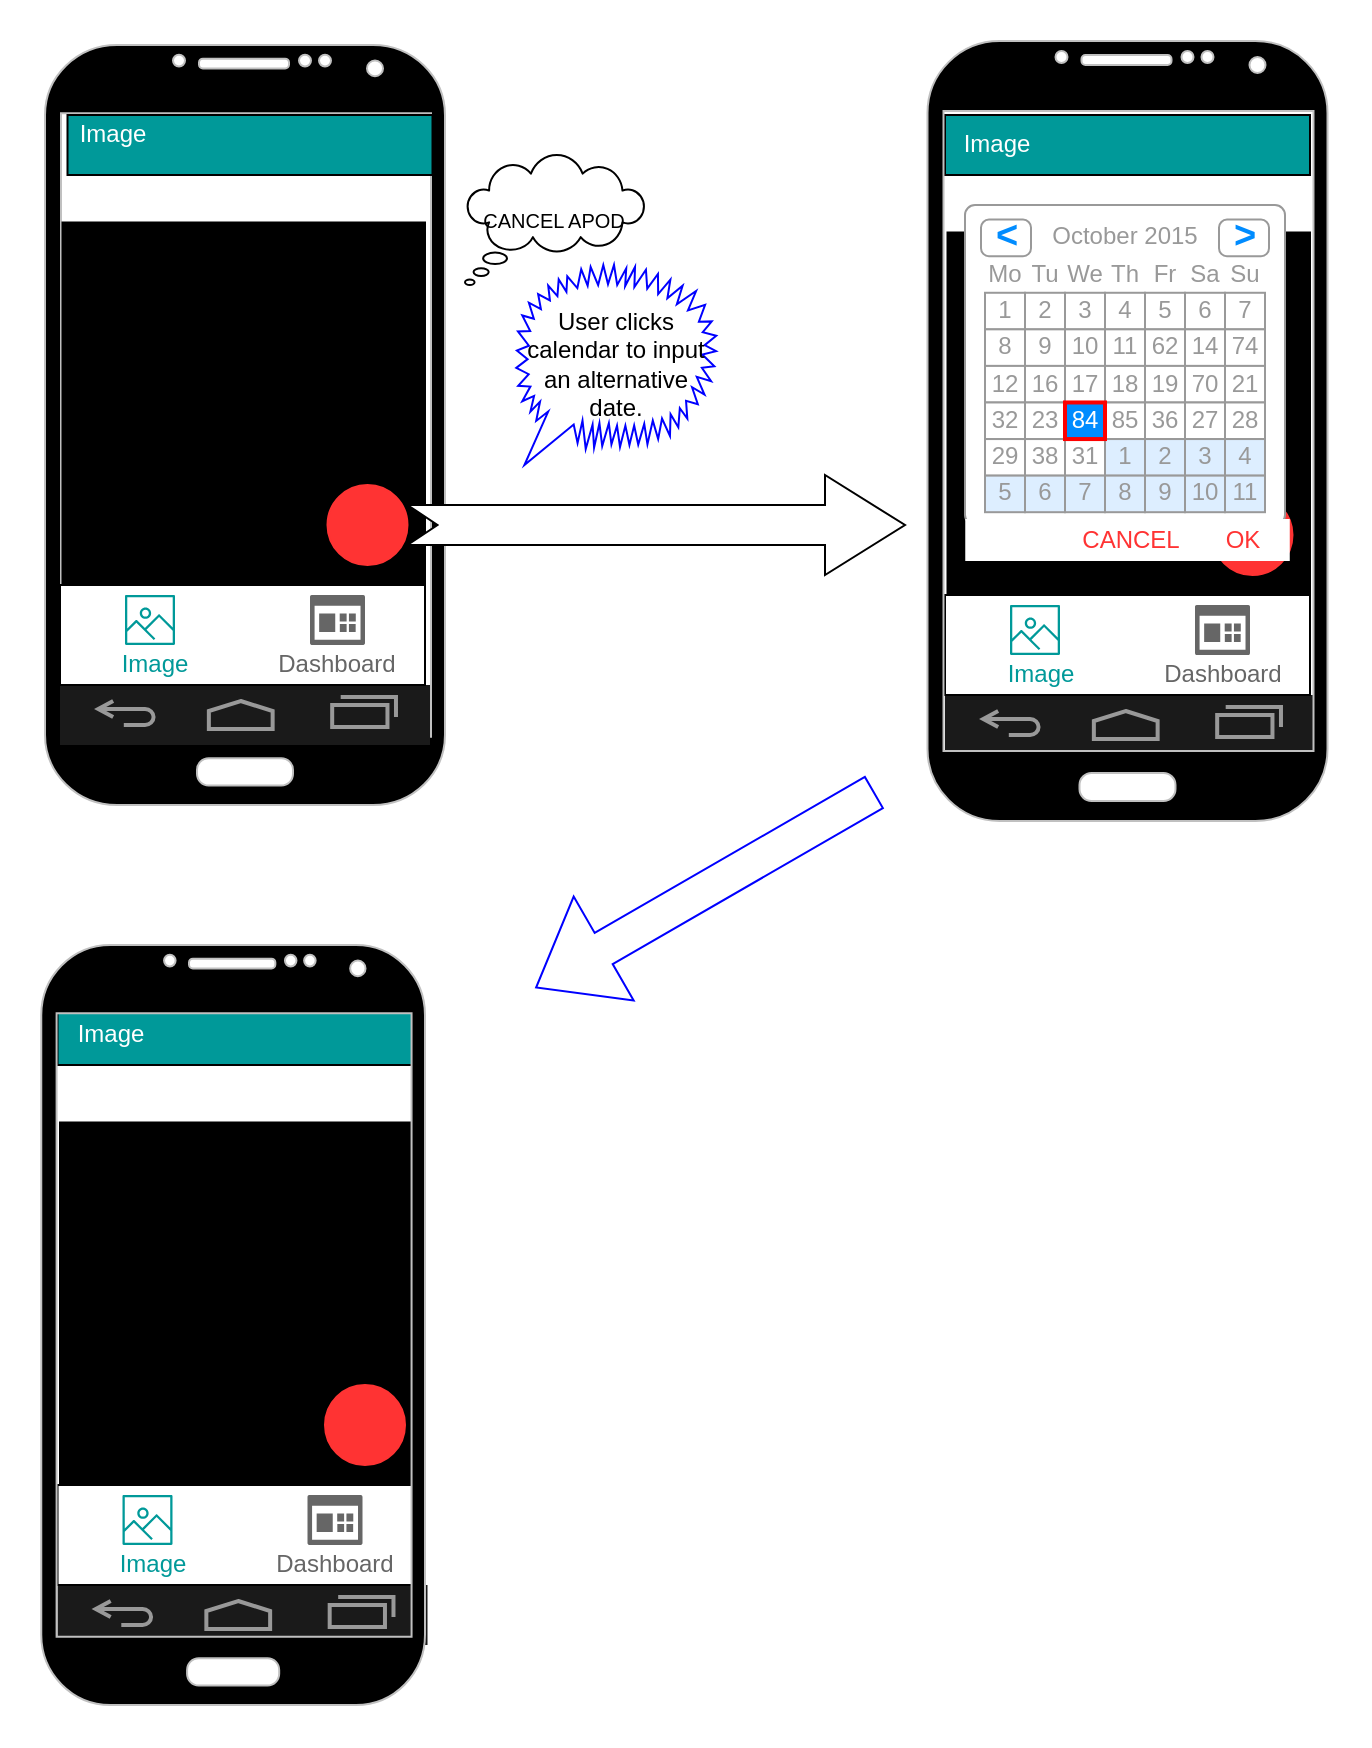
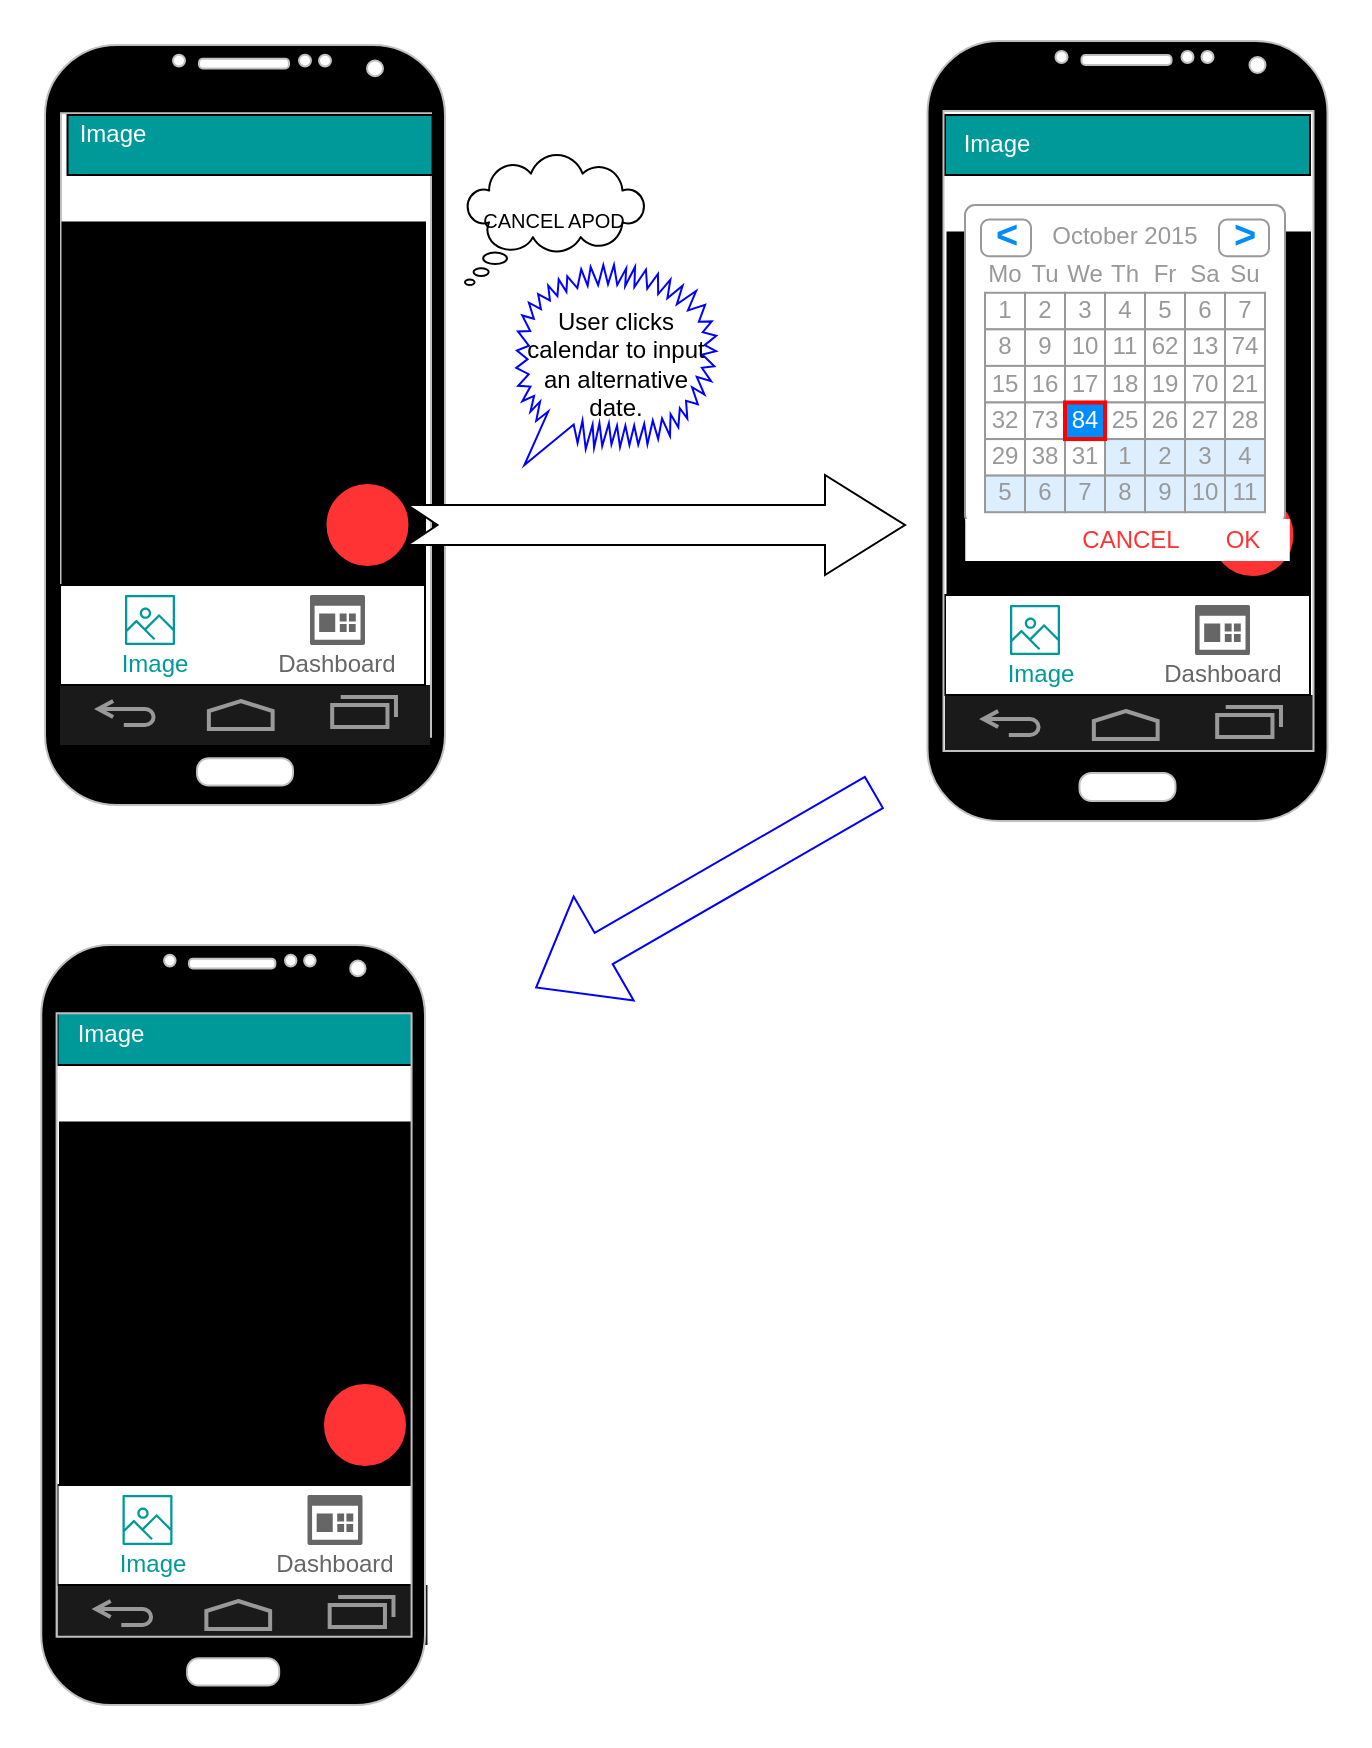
(1206, 347) -> (1206, 347)
(1006, 385) -> (1006, 385)
(1046, 421) -> (1046, 421)
(1126, 421) -> (1126, 421)
(1166, 421) -> (1166, 421)
